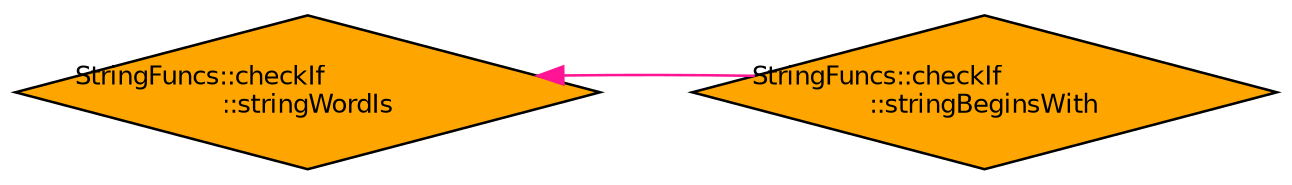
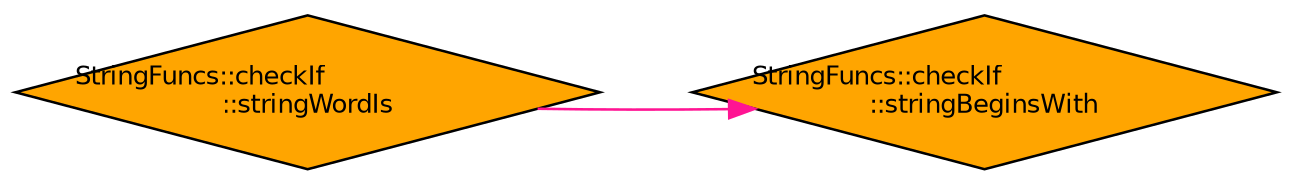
(659, 75) -> (633, 110)
